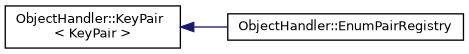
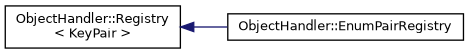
(93, 27) -> (93, 27)
